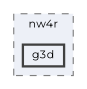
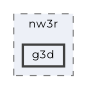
(43, 25) -> (43, 25)
